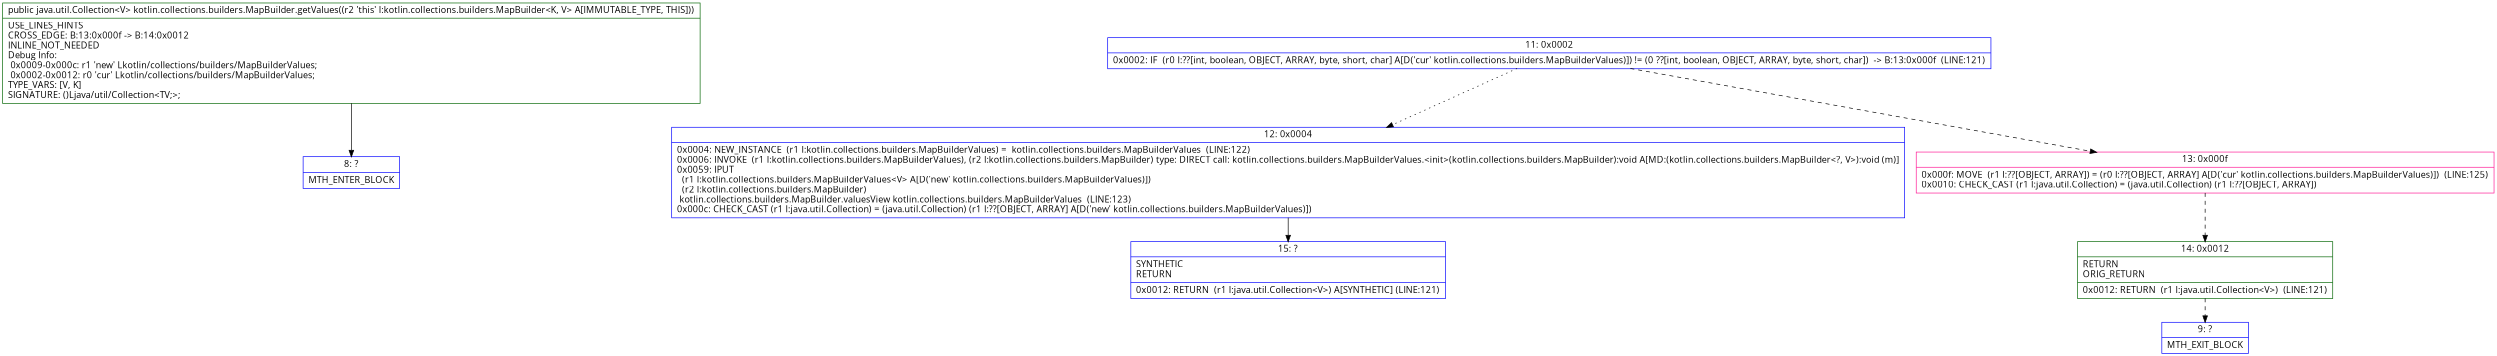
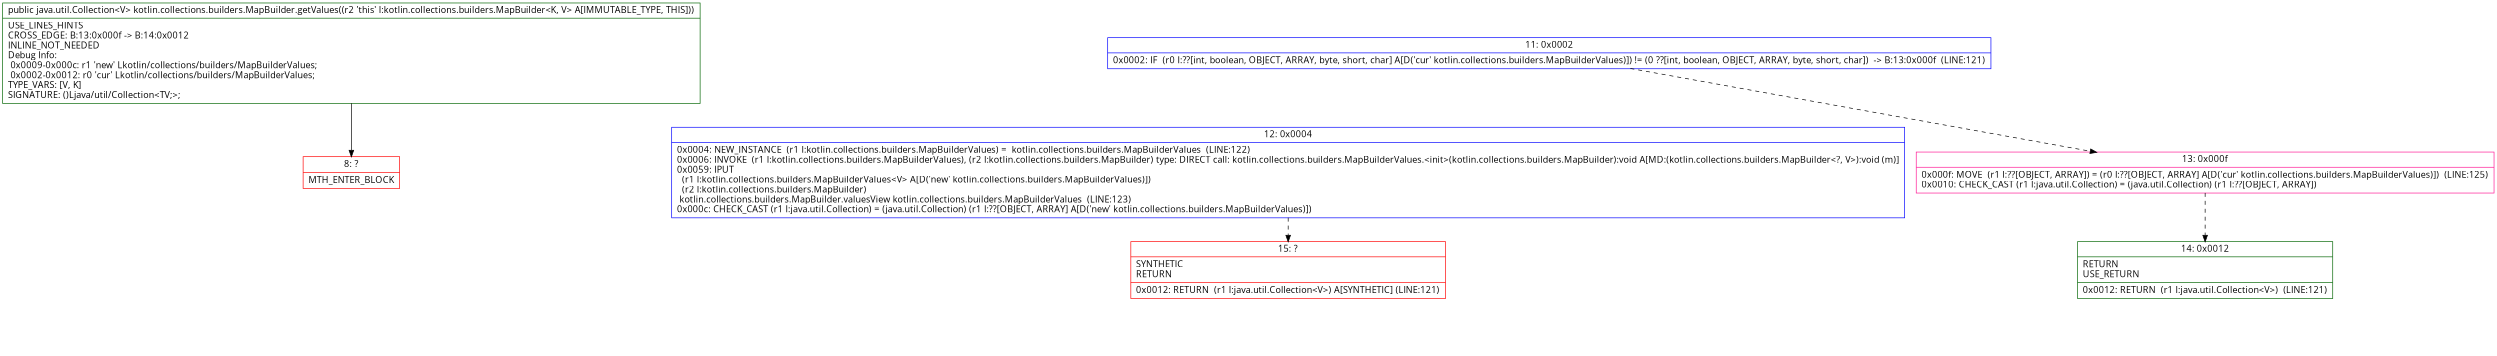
(1455, 97) -> none
(351, 173) -> (351, 173)
(1288, 226) -> (1288, 226)
(1288, 270) -> (1288, 270)
(2114, 274) -> (2111, 274)
(2205, 338) -> none
